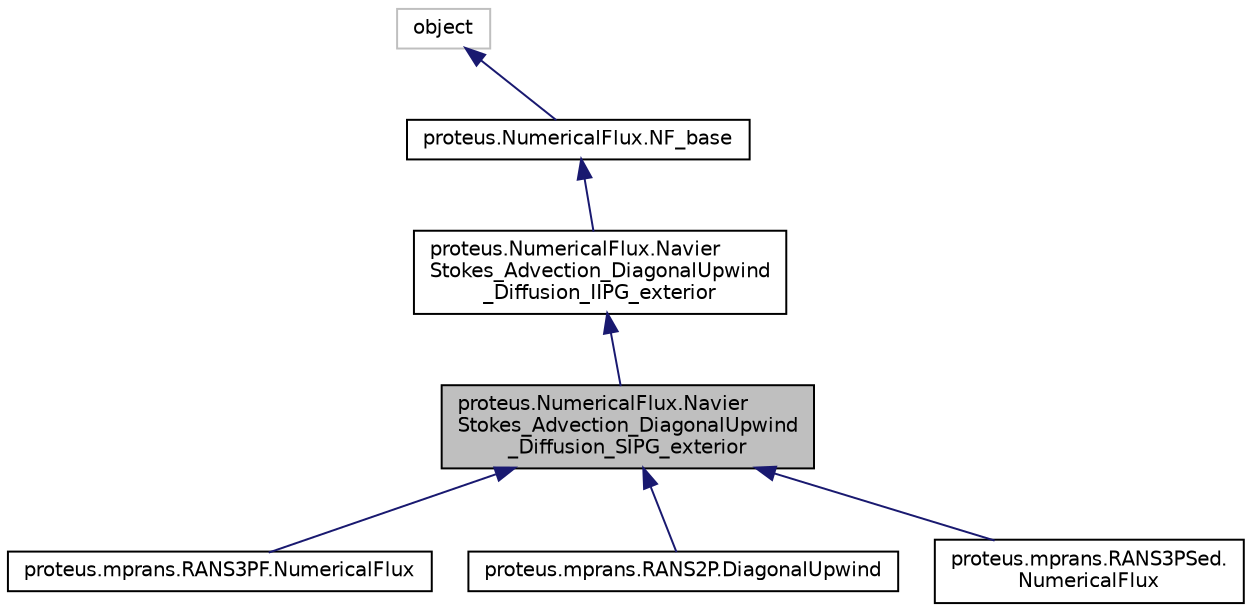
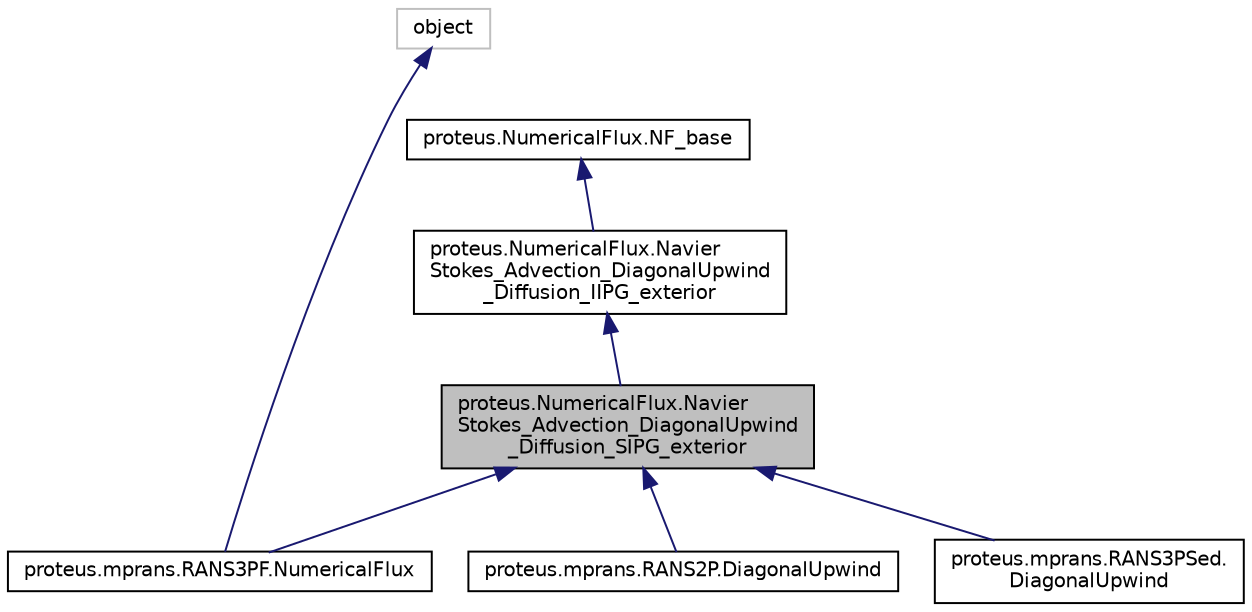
(519, 90) -> (310, 303)
(1089, 571) -> (1089, 571)
